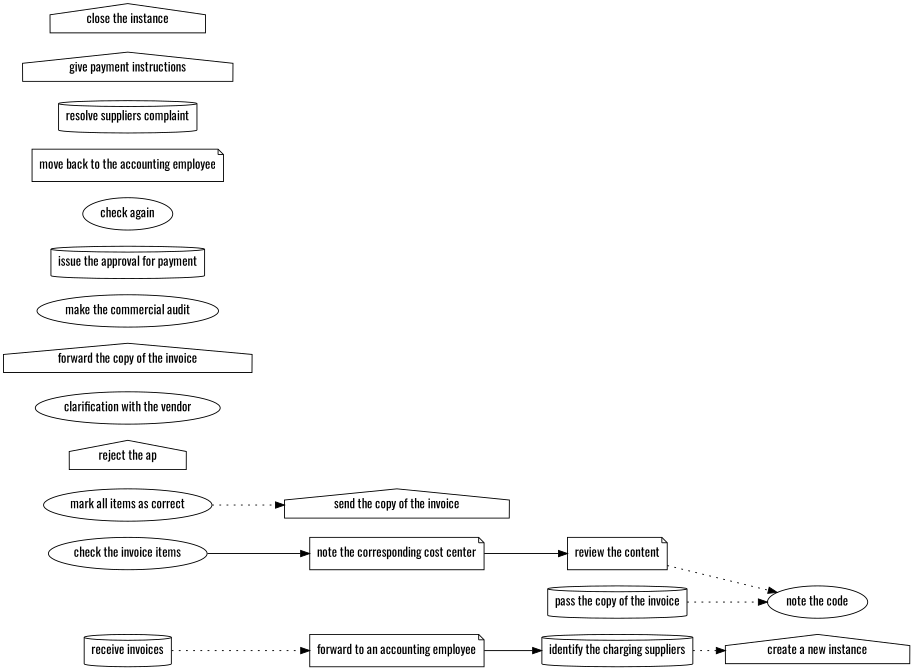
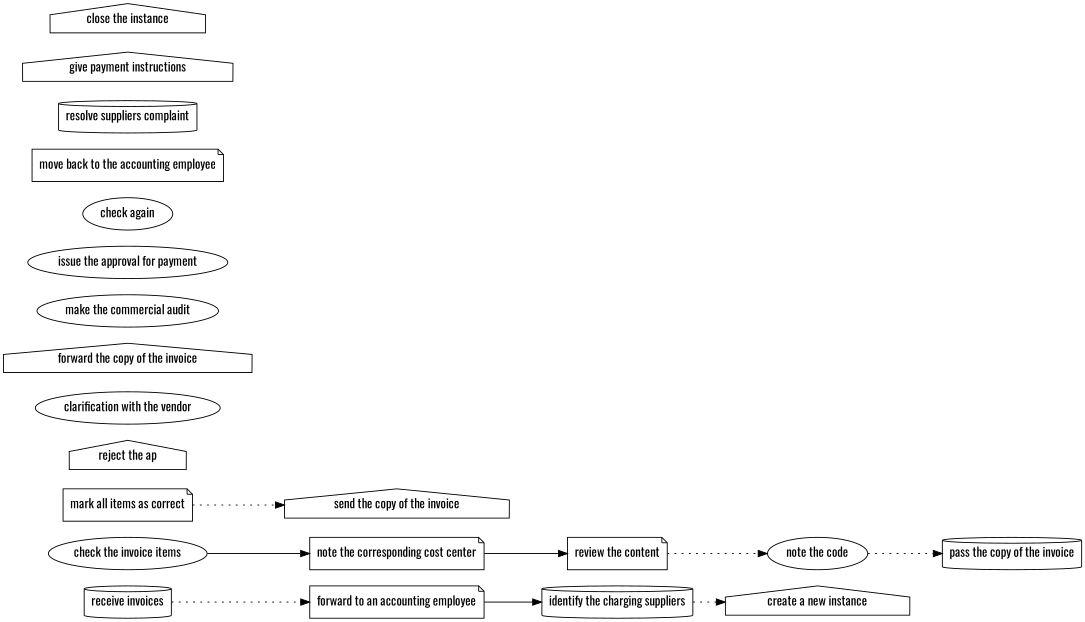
(128, 262) -> (128, 262)
(128, 505) -> (128, 505)
(723, 602) -> (901, 554)
